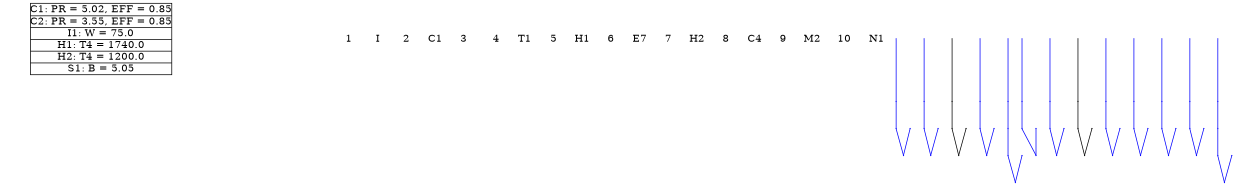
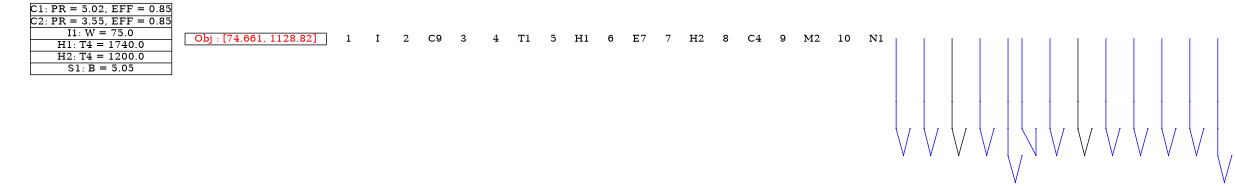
none -> (256, 39)
(435, 39) -> (435, 39)
